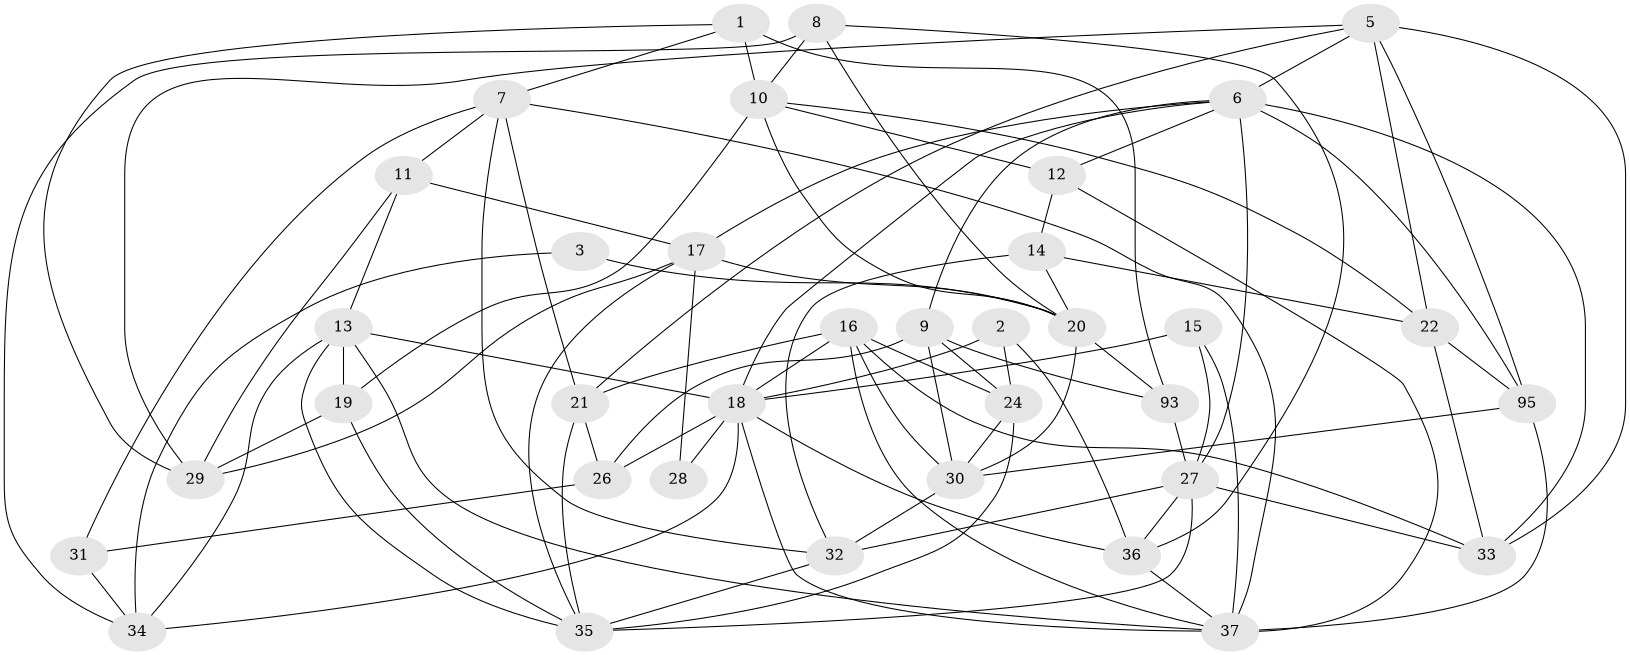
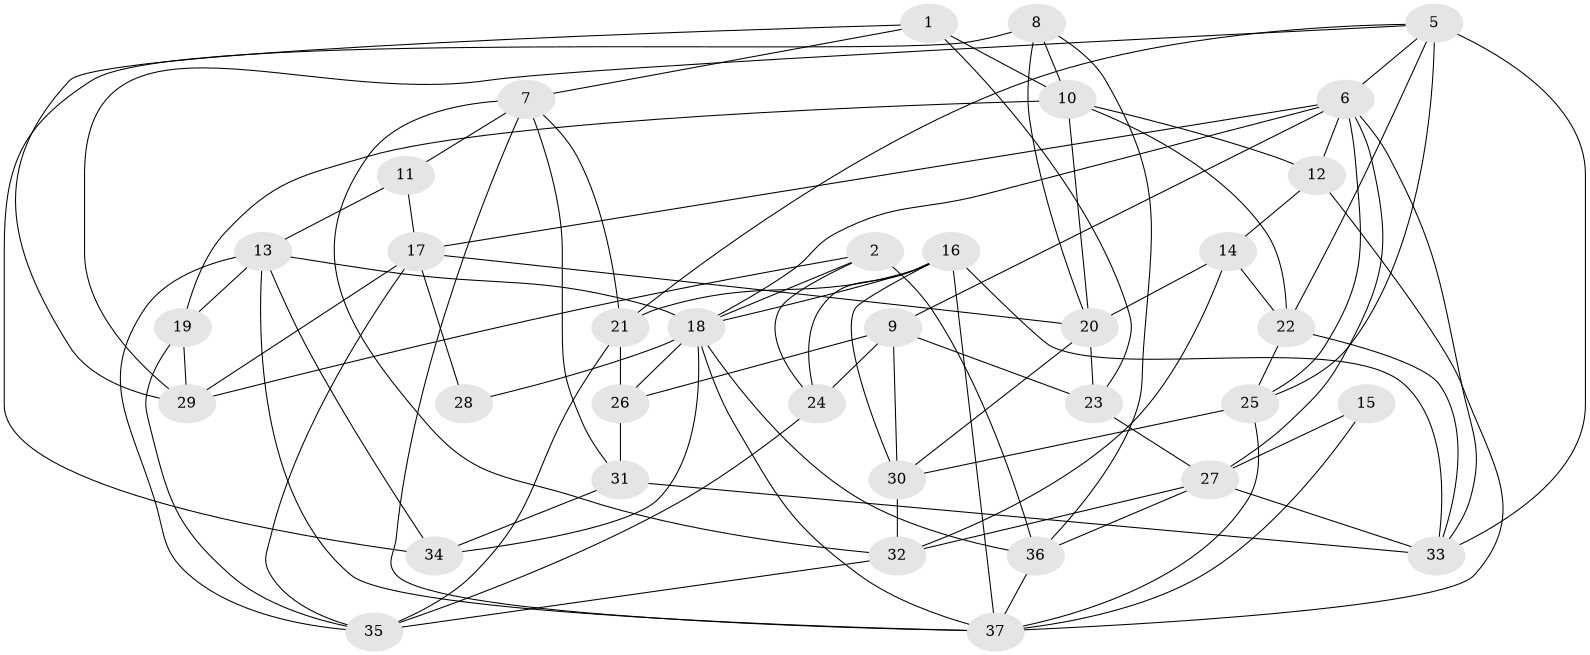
(580, 252) -> none
(287, 329) -> (529, 320)
(987, 368) -> none
(1170, 404) -> (1094, 404)
(1527, 404) -> (1250, 404)
(985, 442) -> none
none -> (1009, 516)
(886, 617) -> none
